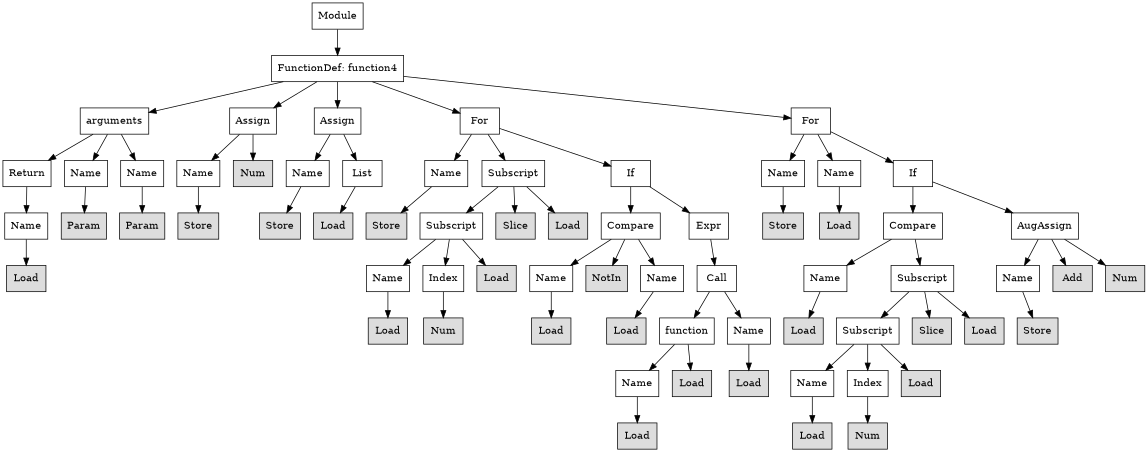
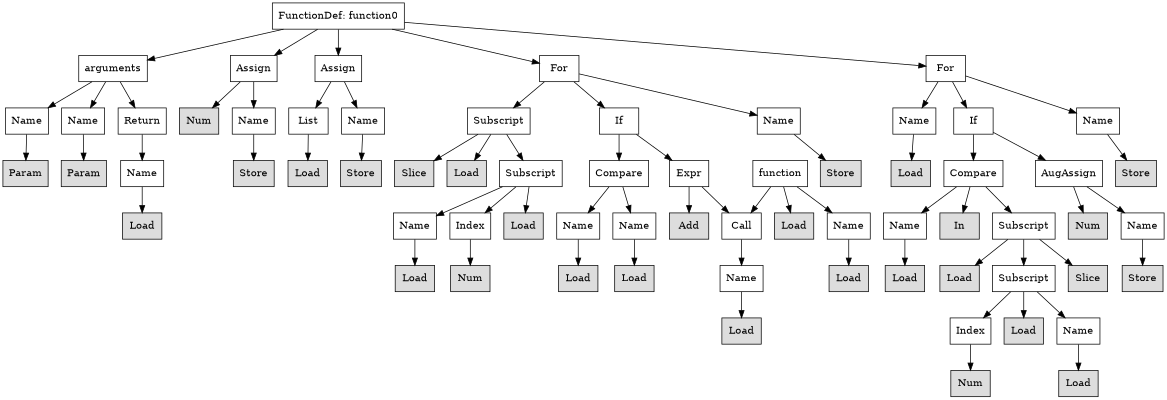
(338, 16) -> none
(338, 69) -> (338, 16)
none -> (960, 226)
(1057, 249) -> (689, 196)
(607, 279) -> none
(704, 302) -> (763, 197)
